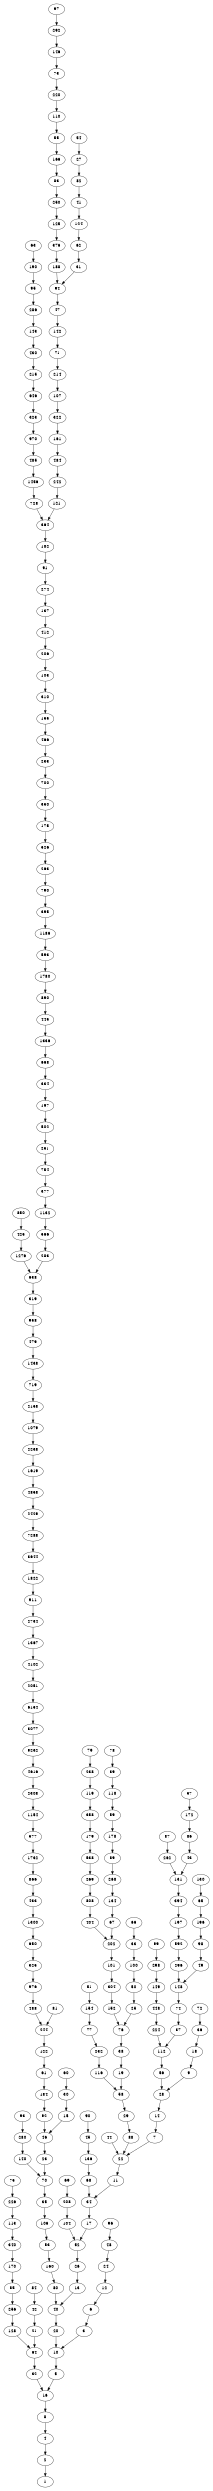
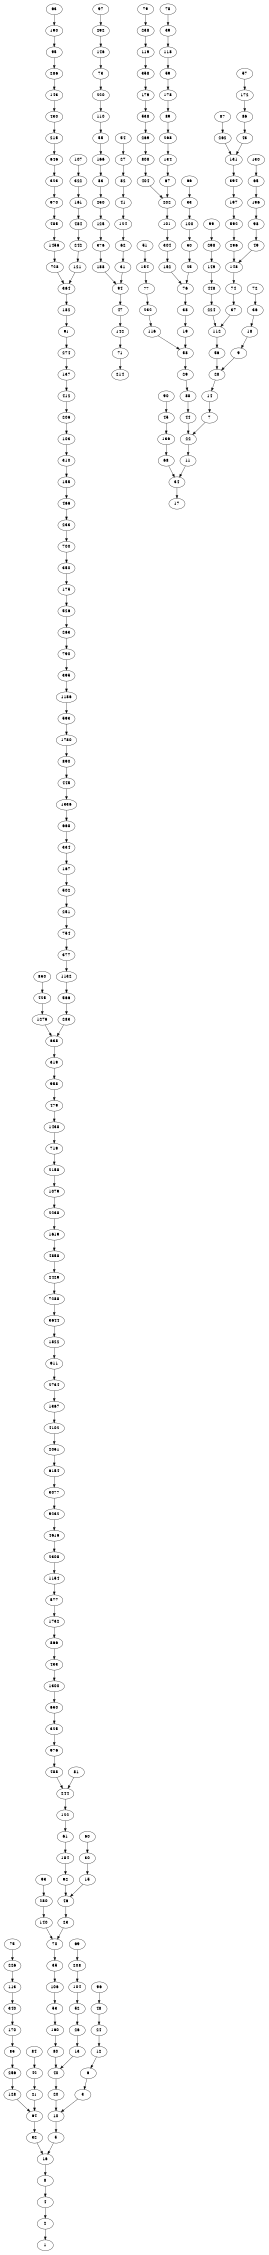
(58, 384) -> none
(127, 2147) -> (188, 406)
(84, 2233) -> none
